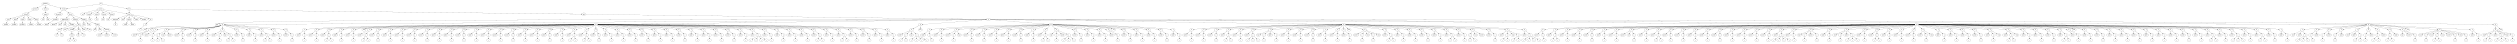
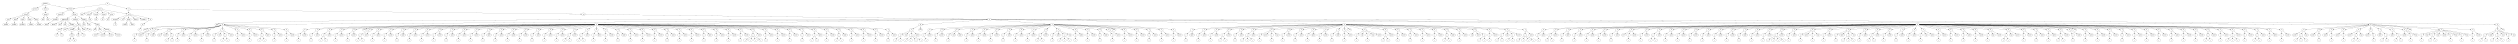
none -> (103, 35)
